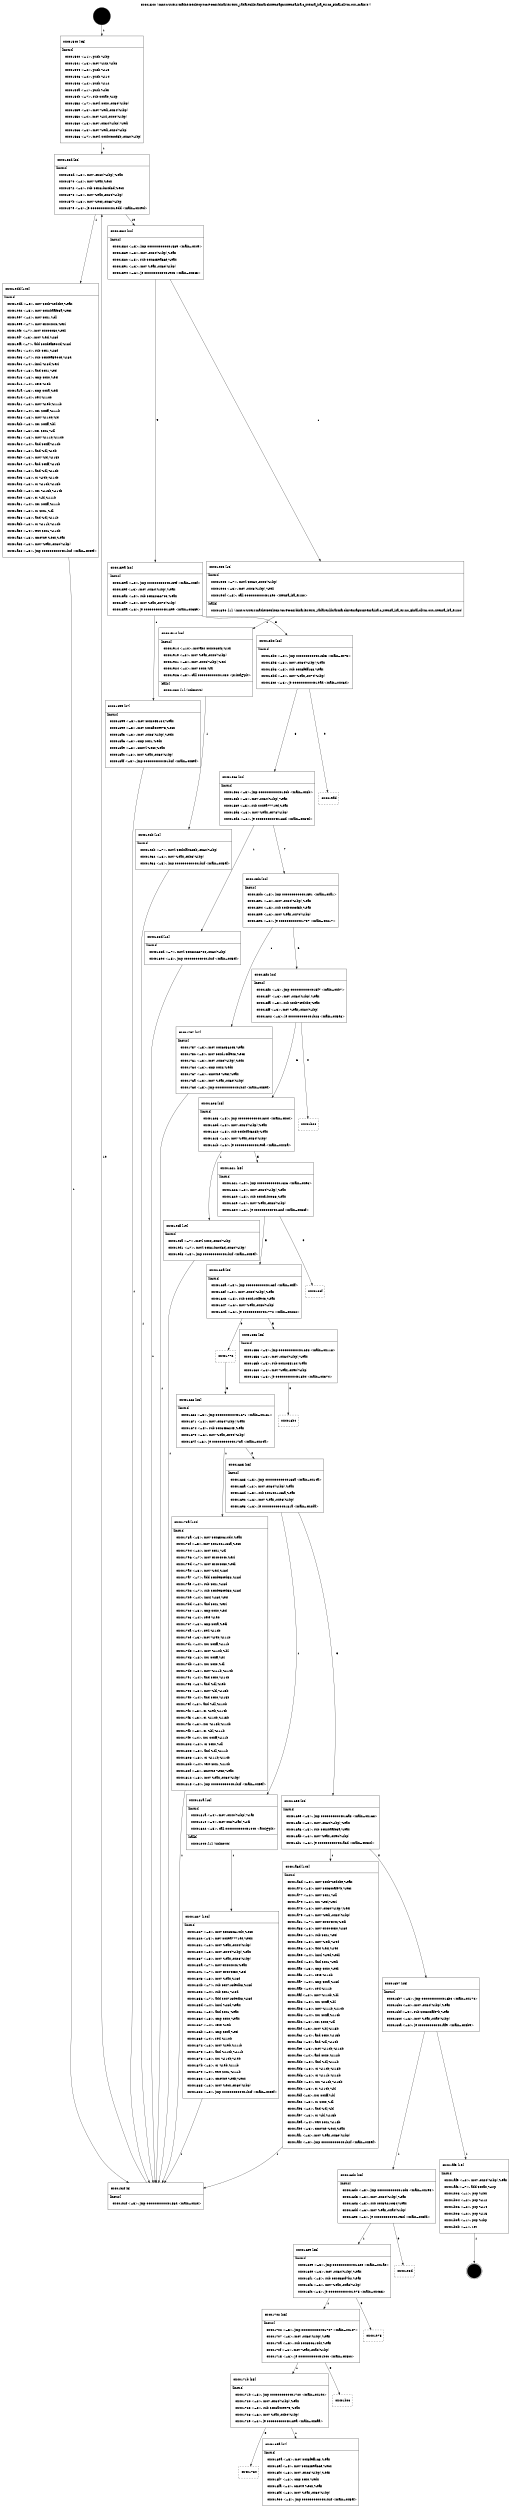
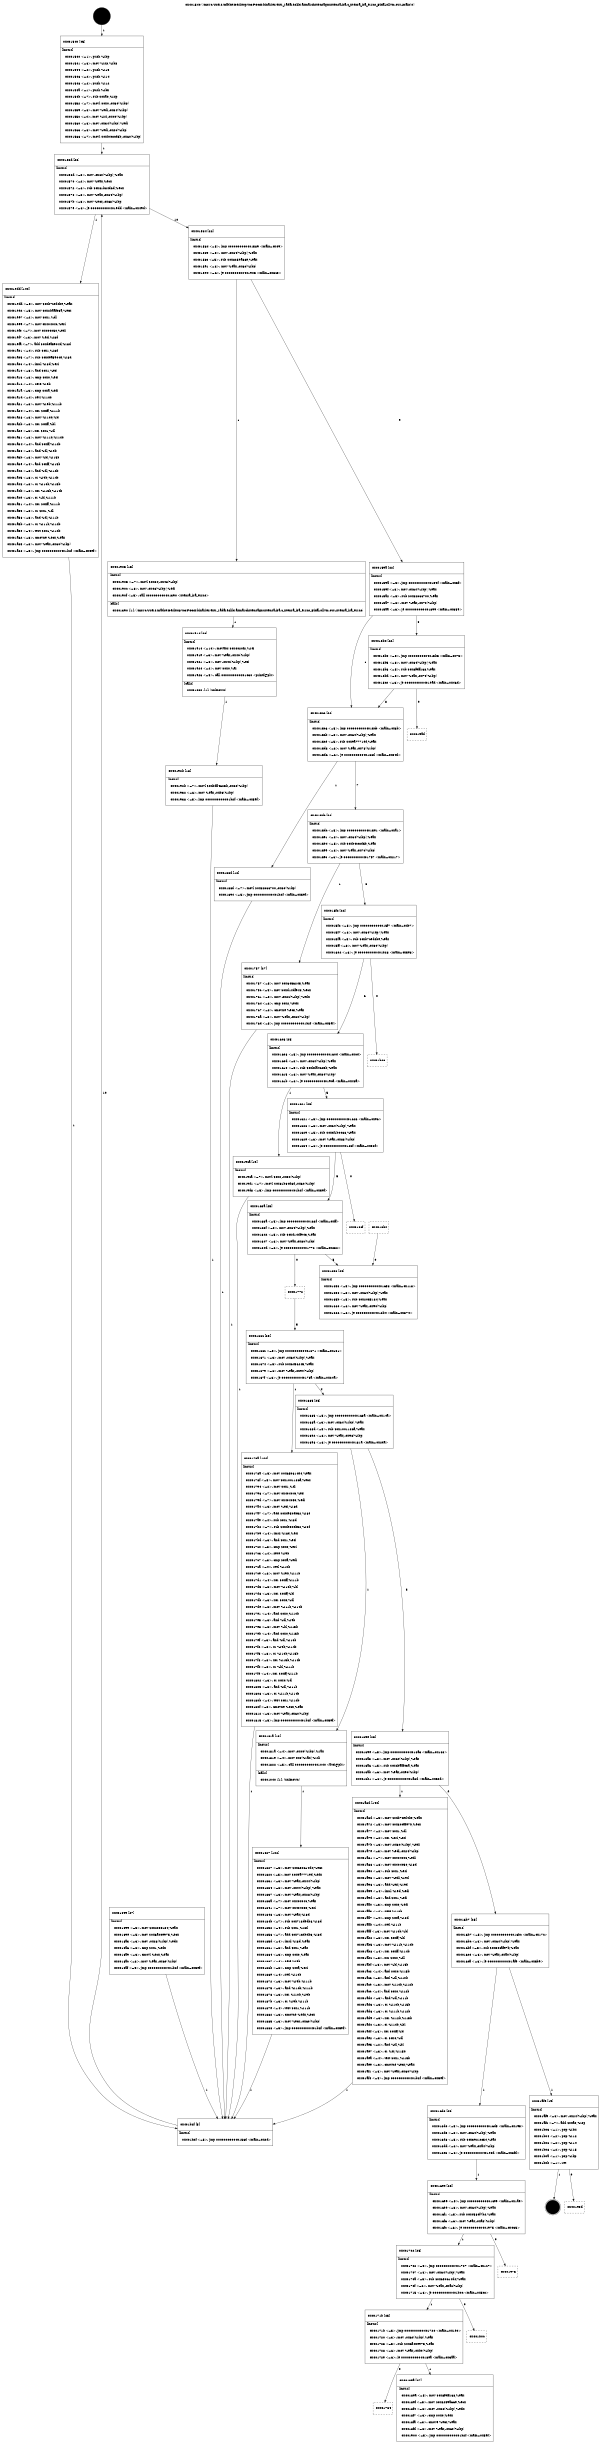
(154, 657) -> (353, 658)
(288, 1398) -> (376, 1248)
(398, 2243) -> (571, 2184)
